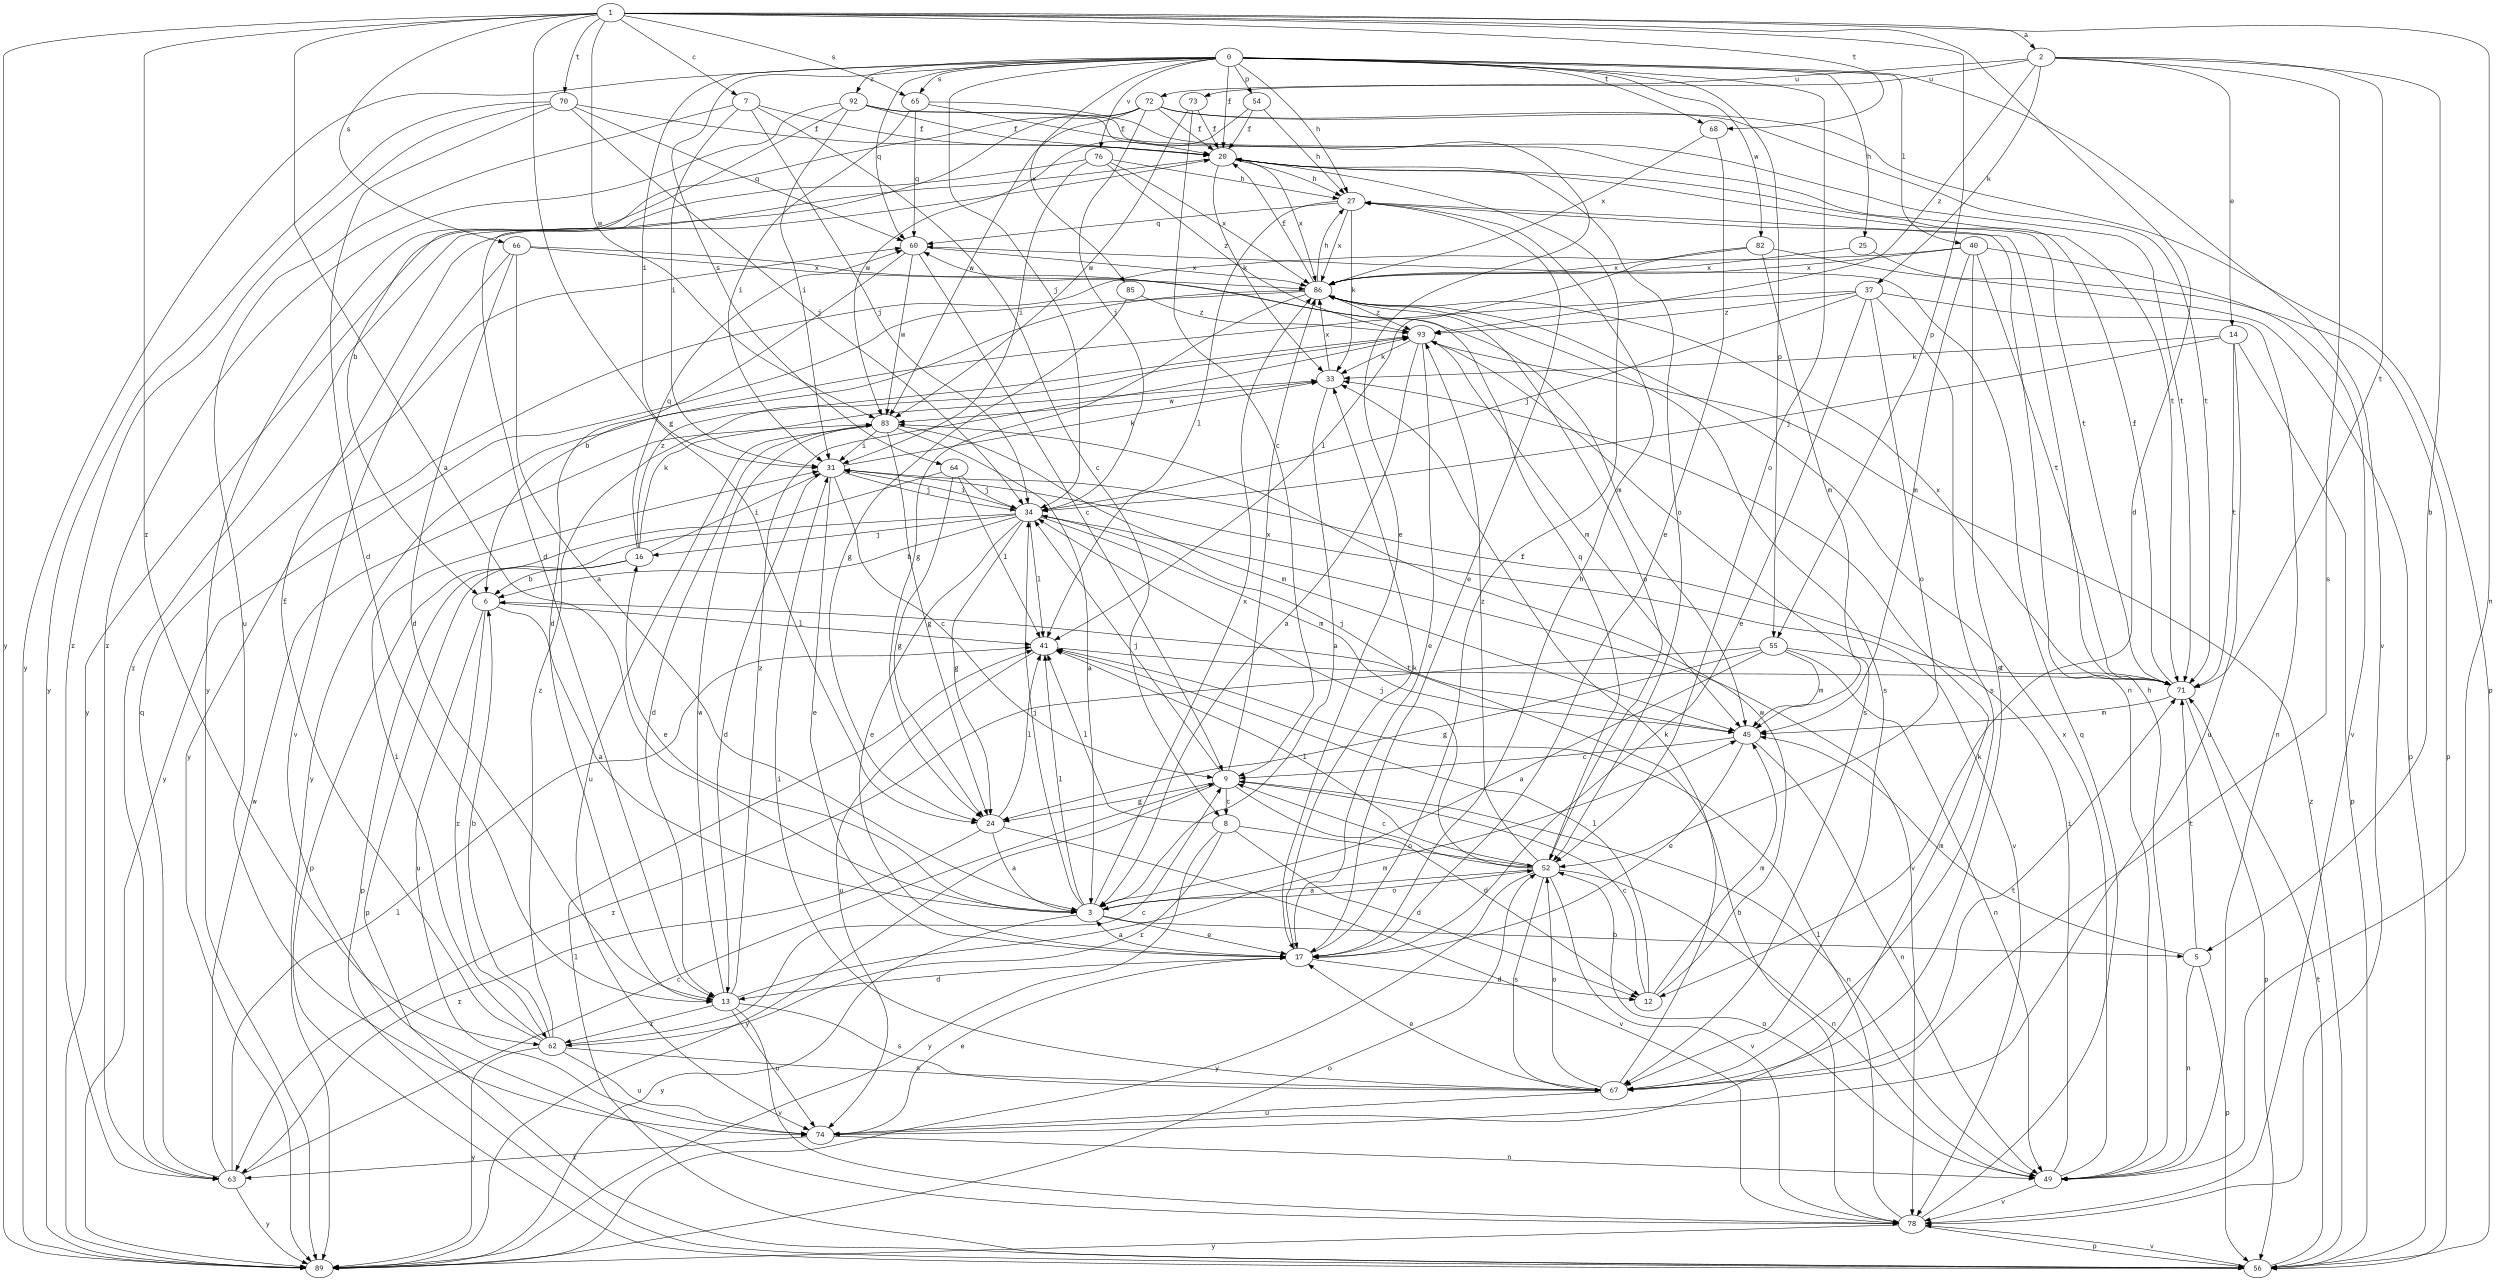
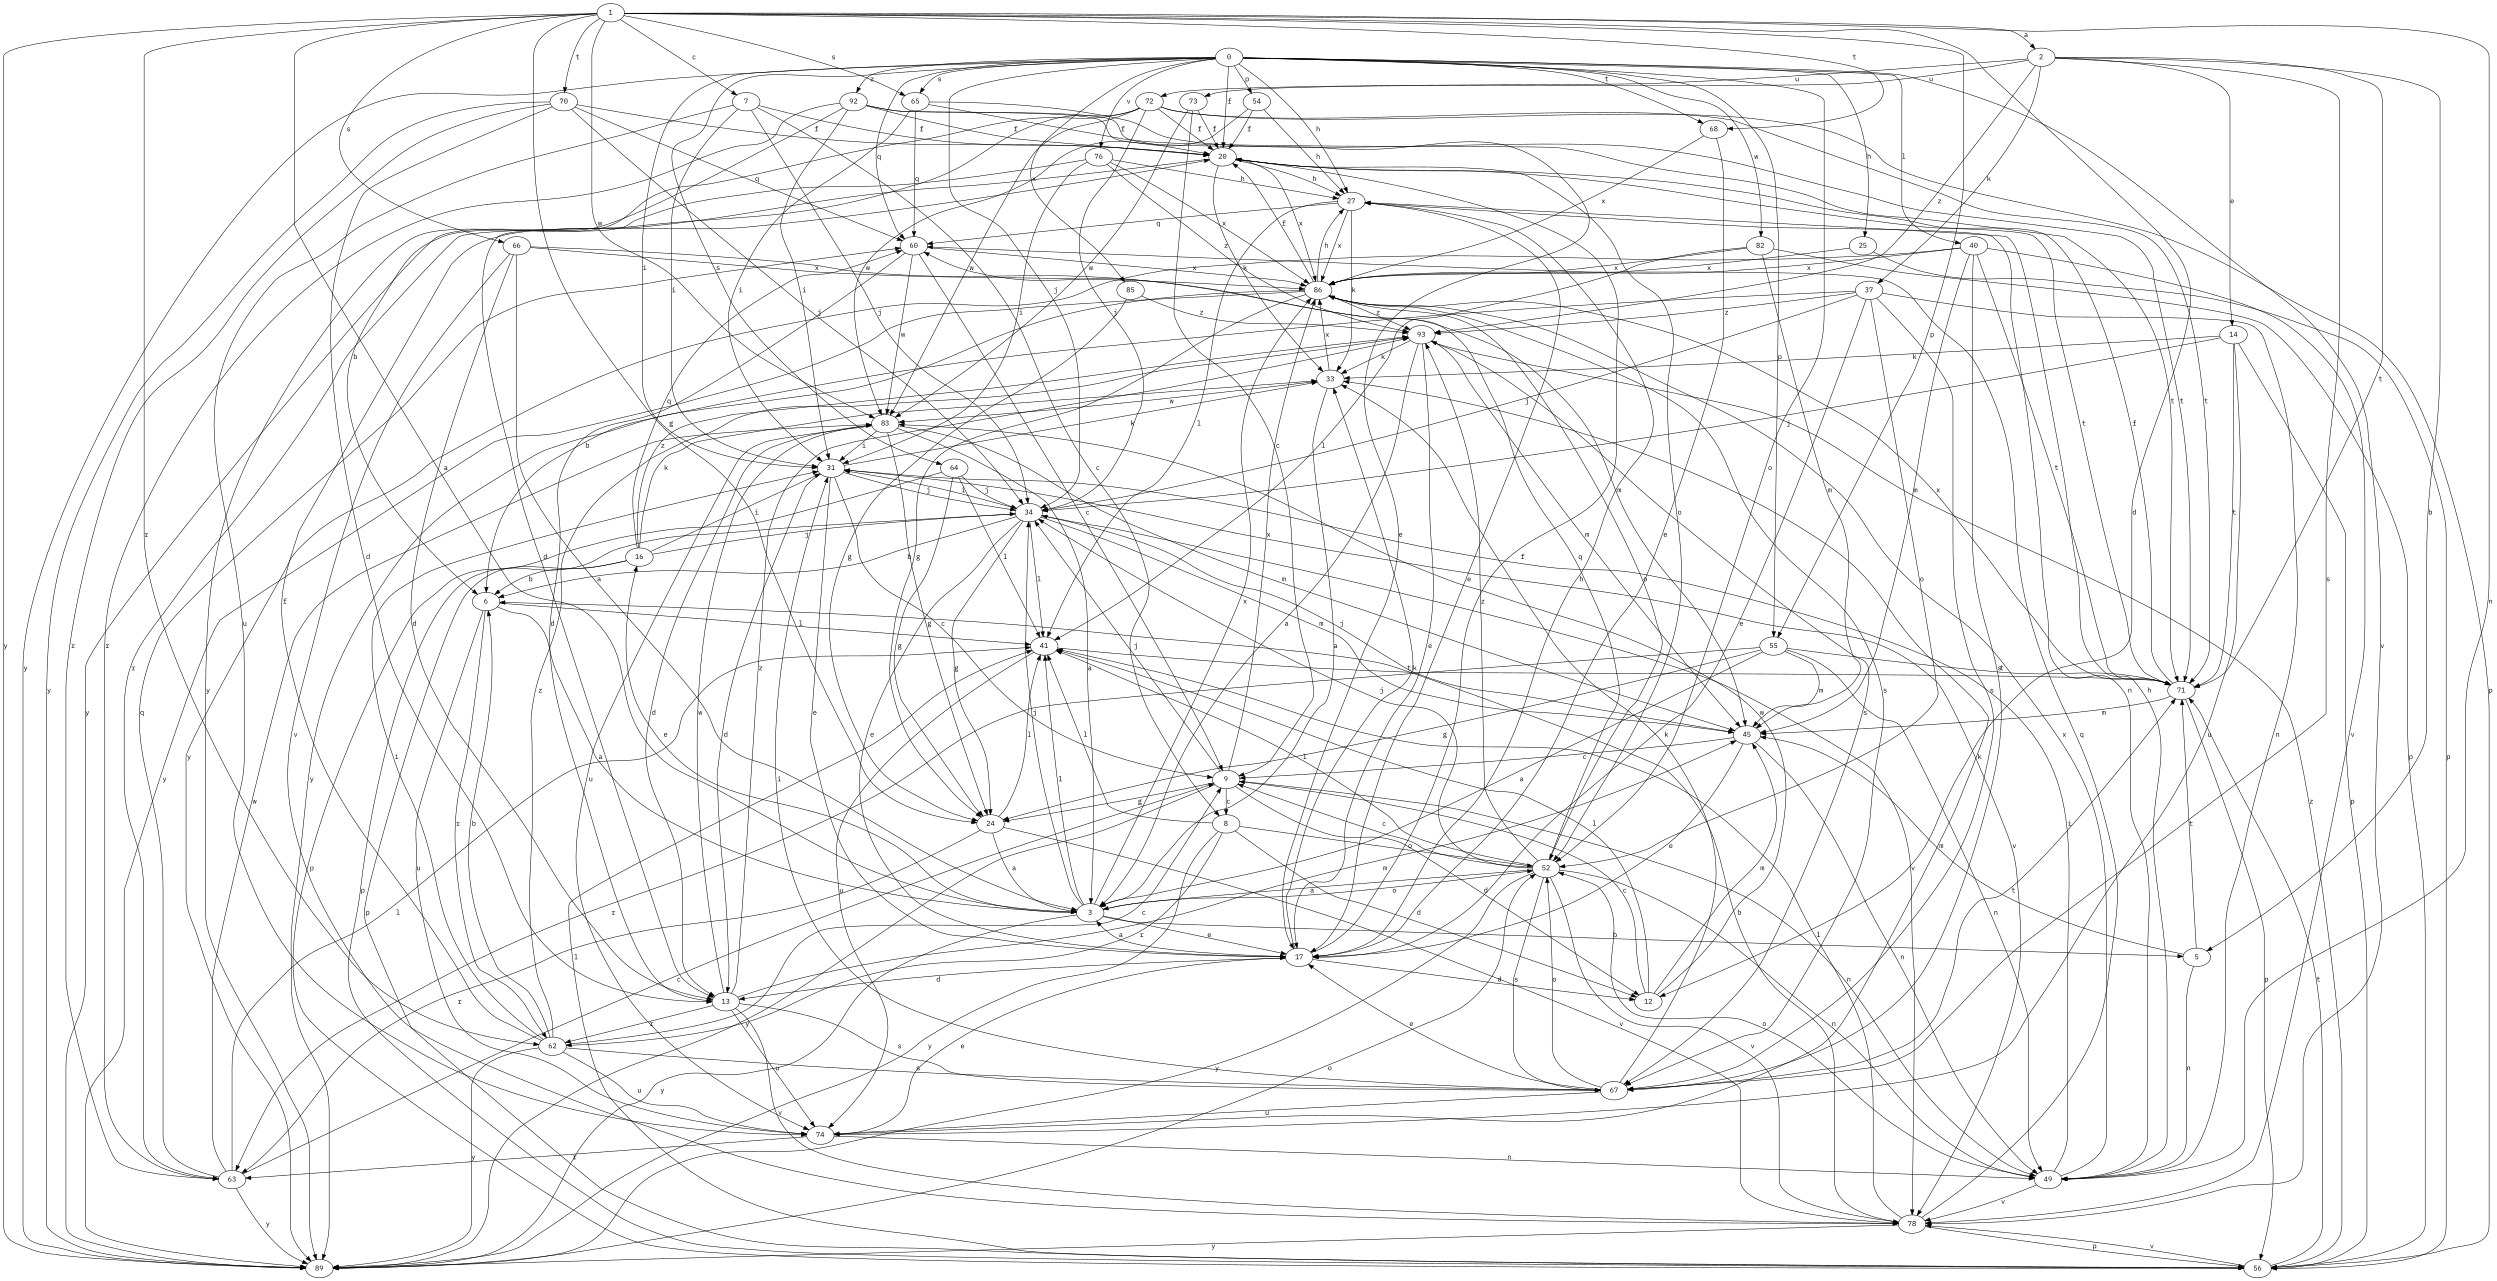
(837, 536) -> (831, 528)
(2225, 1114) -> none
